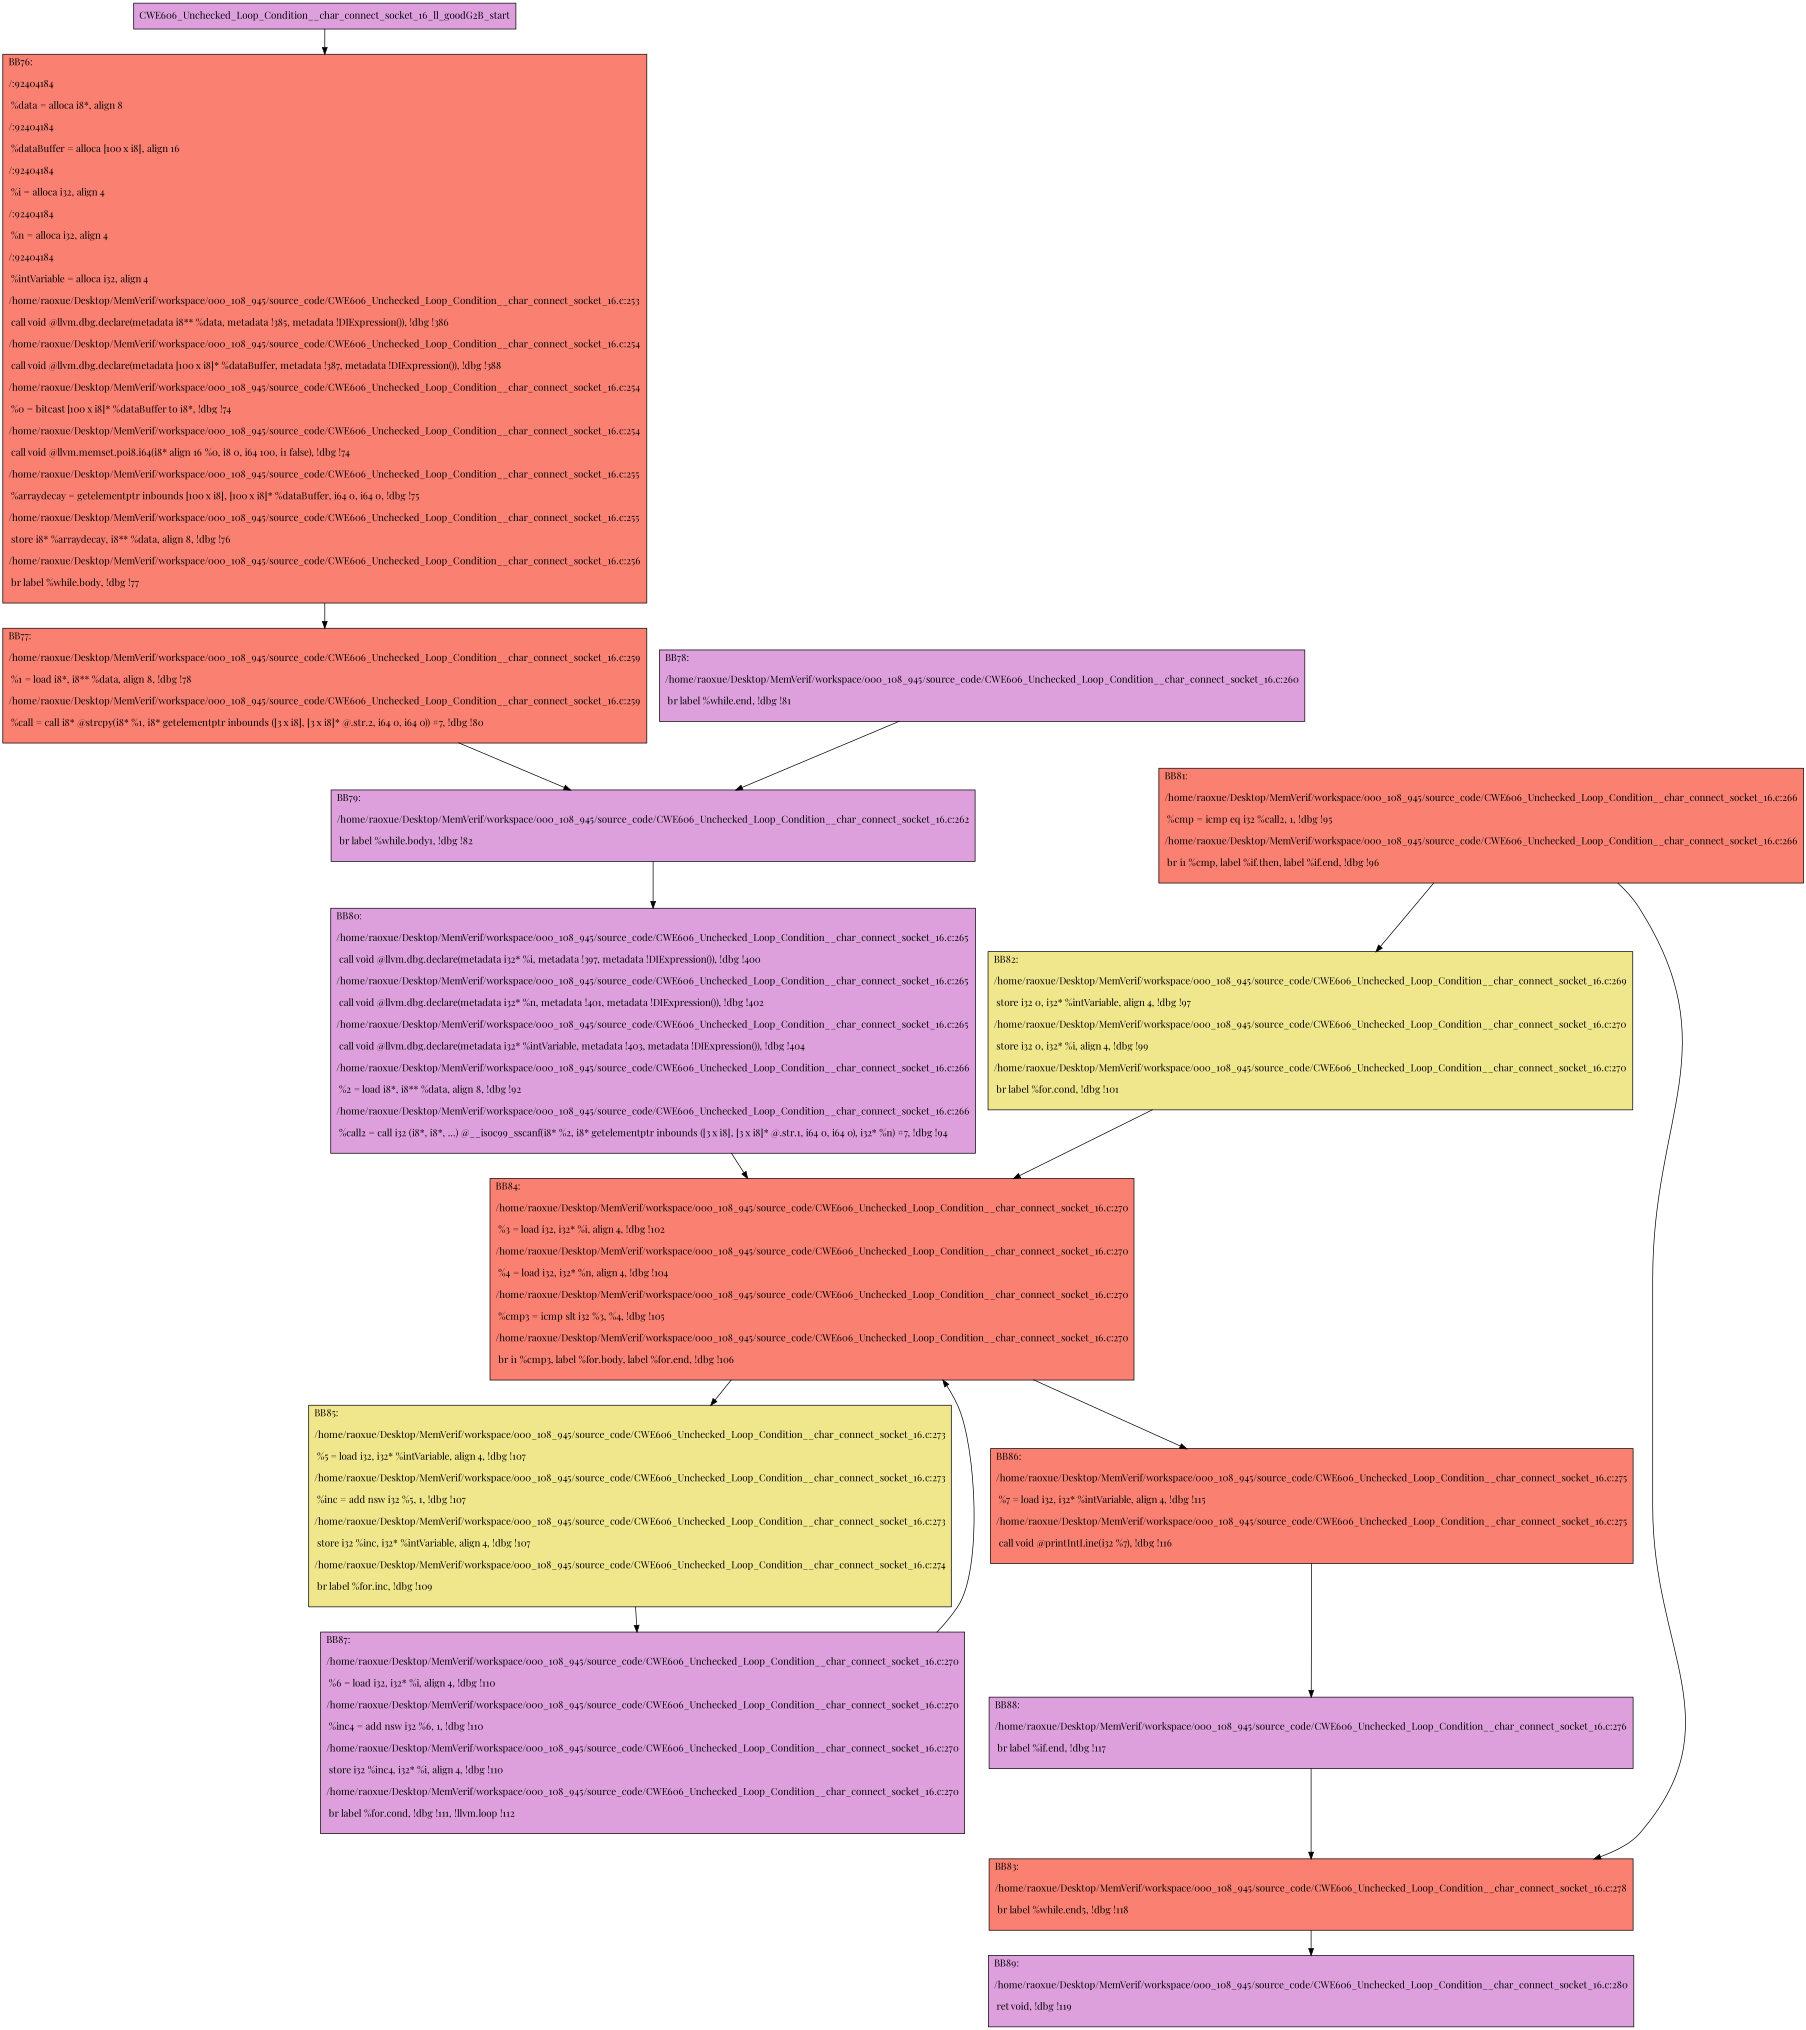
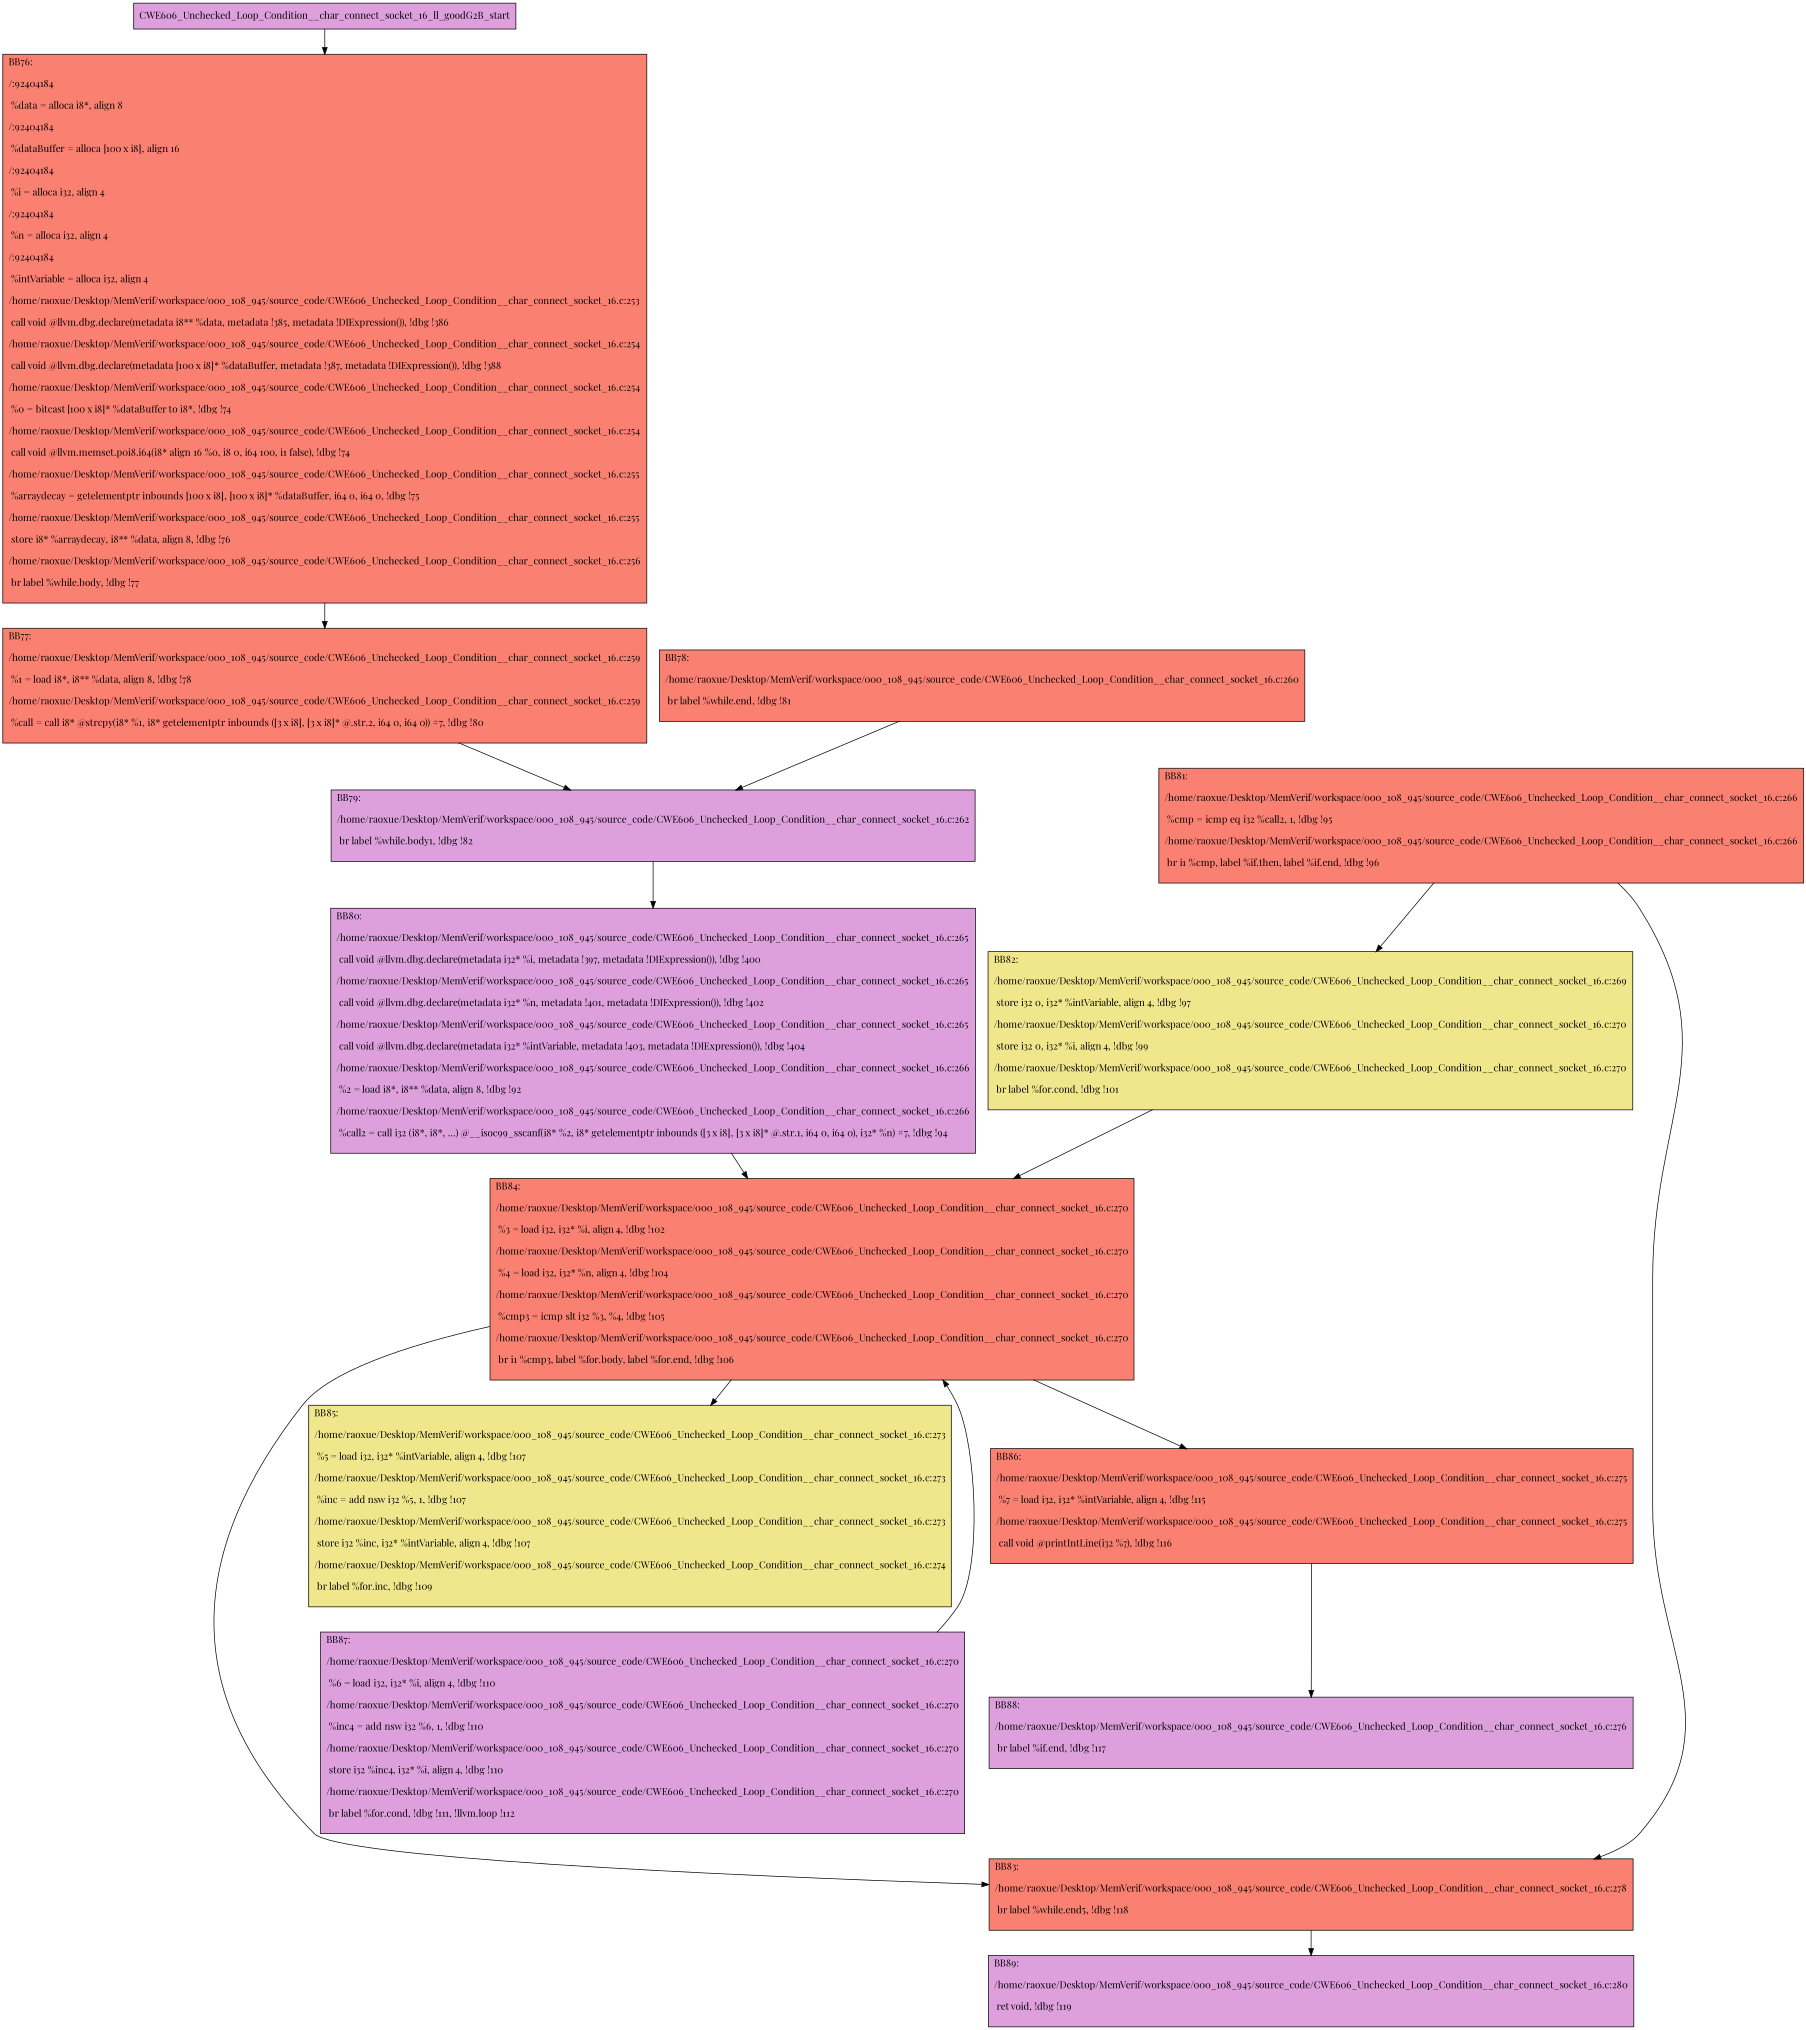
(982, 686) -> (982, 686)
(636, 1616) -> none
(1311, 1810) -> (310, 1828)
